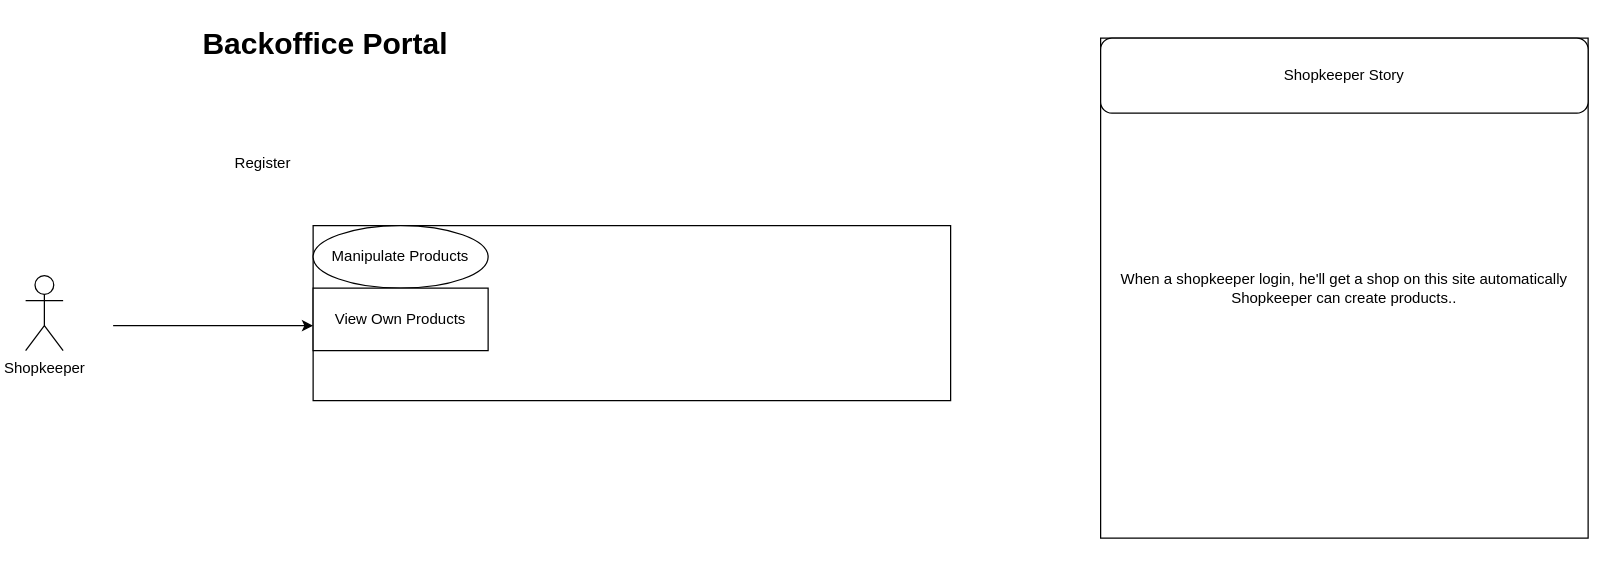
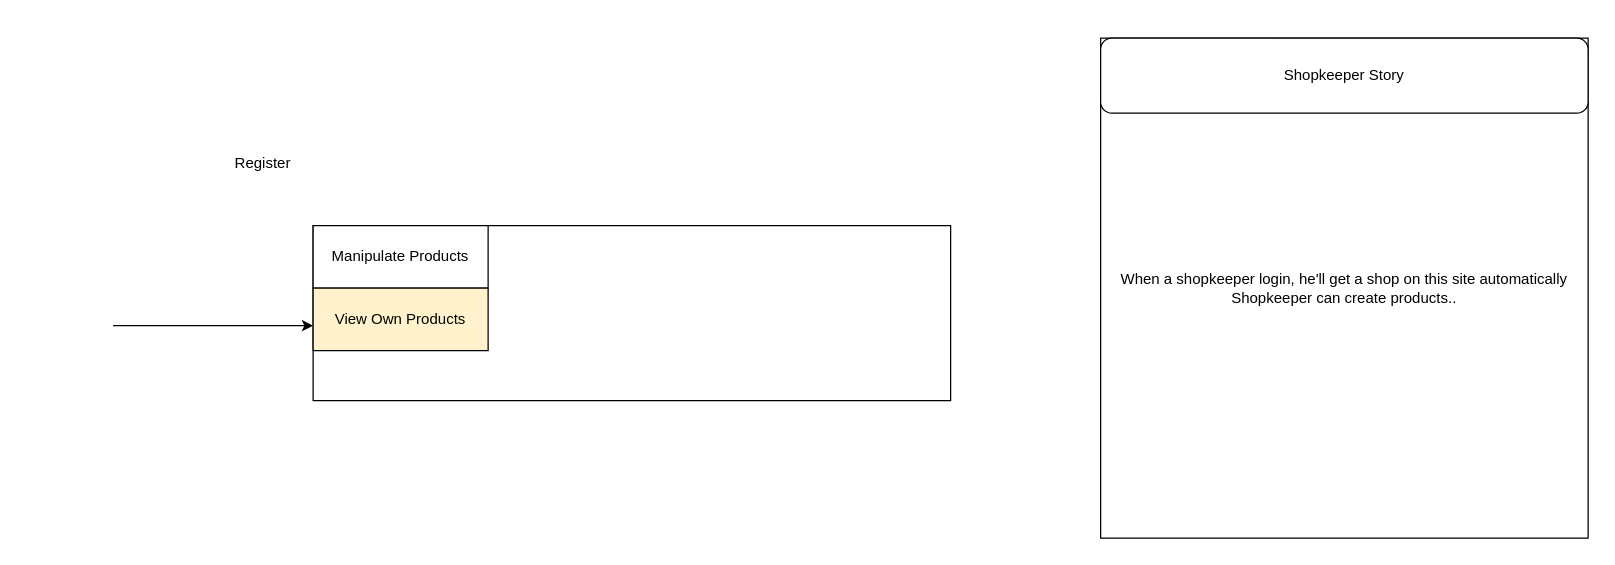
(326, 44) -> none
(401, 257) -> (401, 257)
(44, 313) -> none
(401, 319) -> (401, 319)
